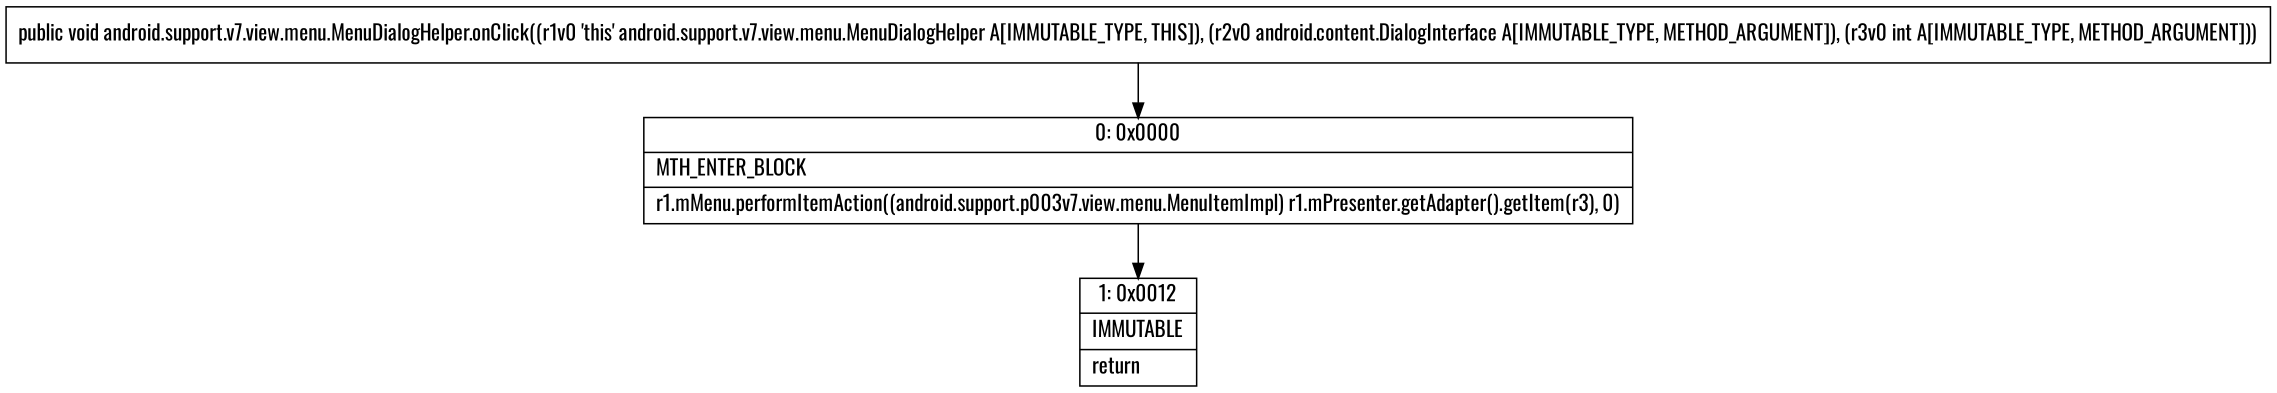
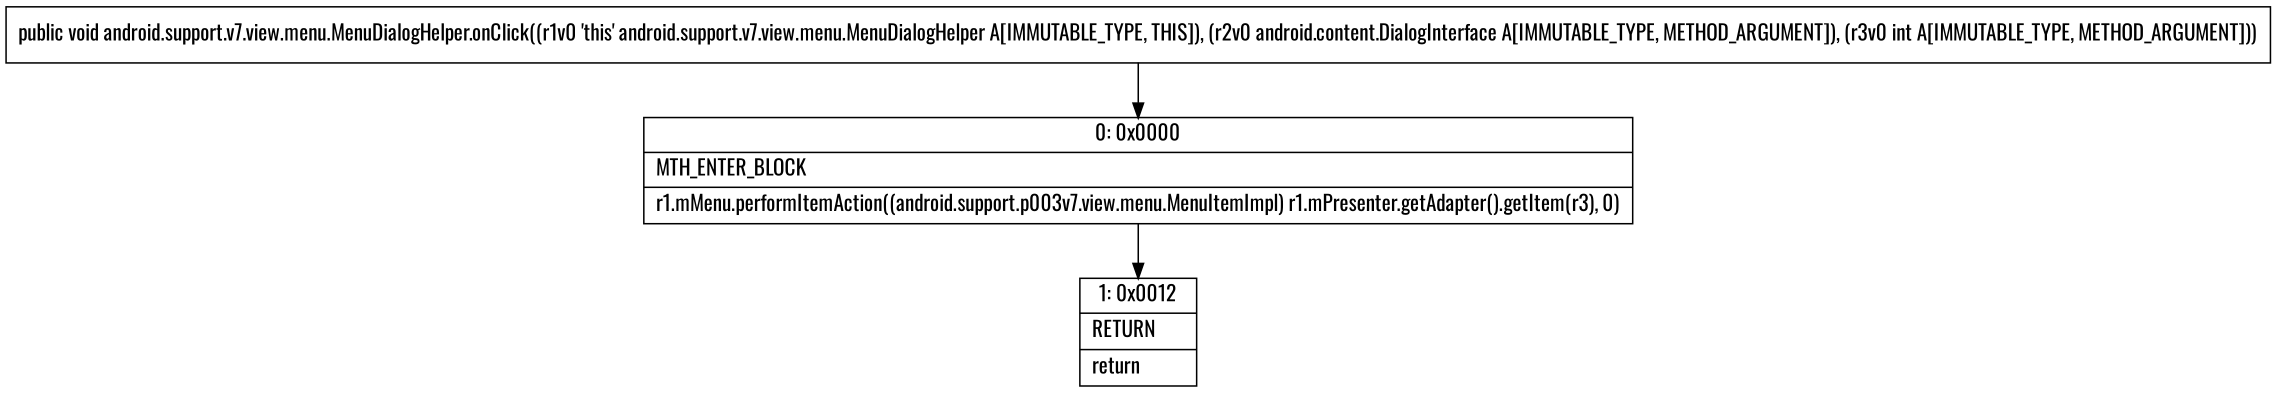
(1138, 331) -> (1125, 331)
